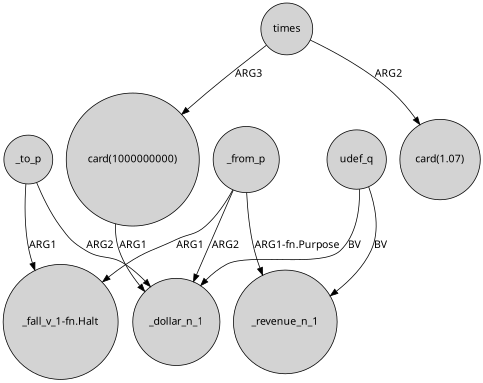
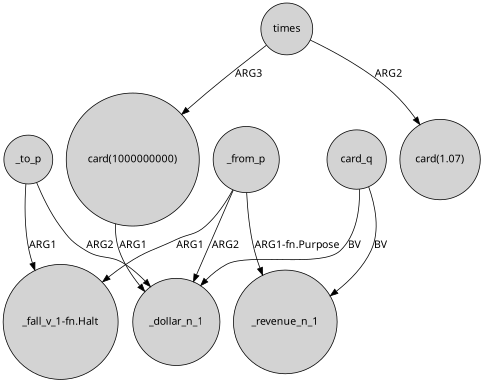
(357, 160) -> (357, 160)
